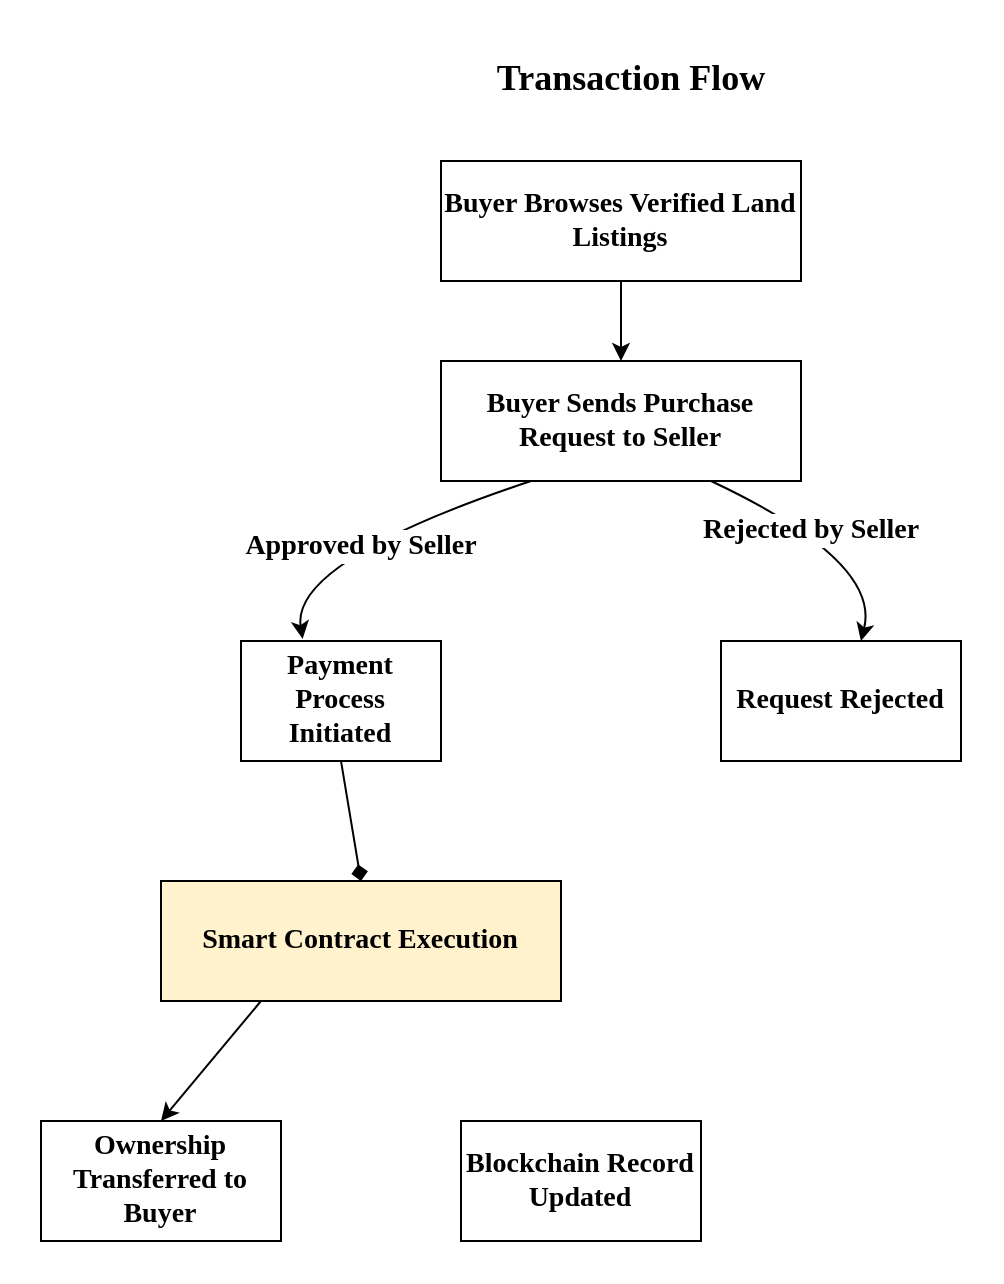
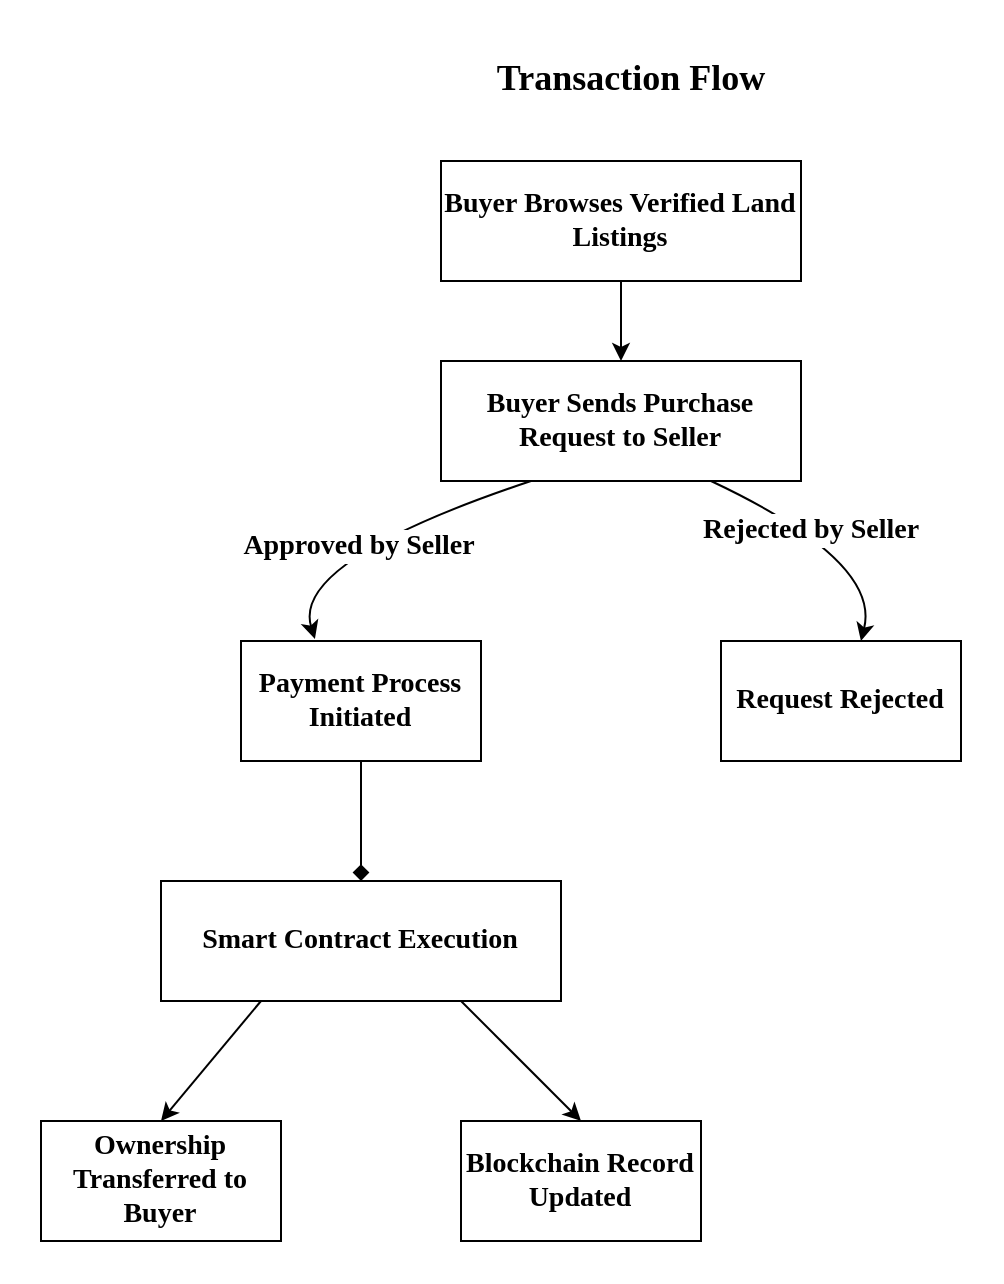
(341, 701) -> (361, 701)
(361, 941) -> (361, 941)
none -> (517, 1057)
